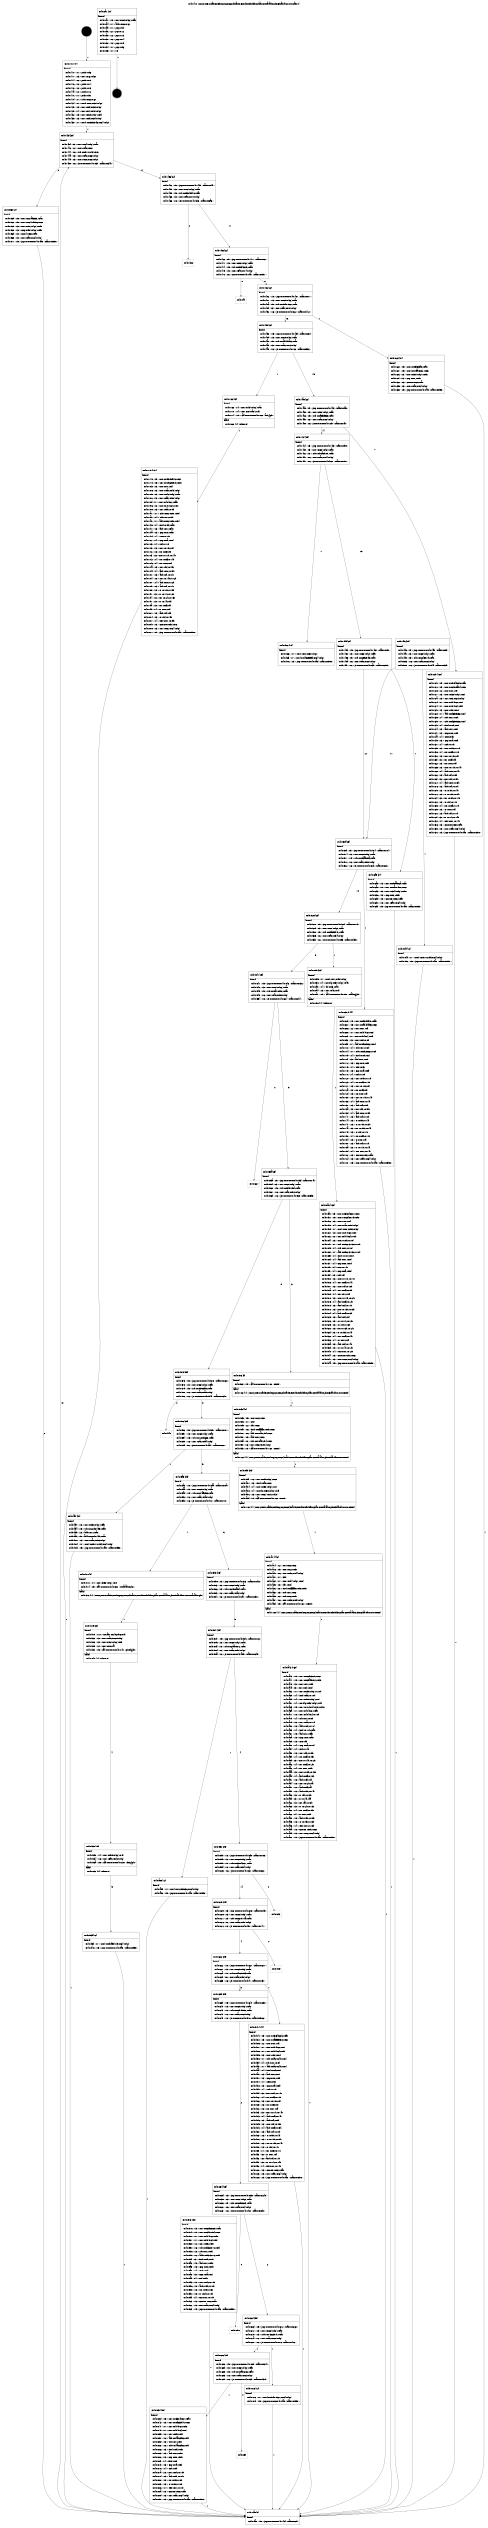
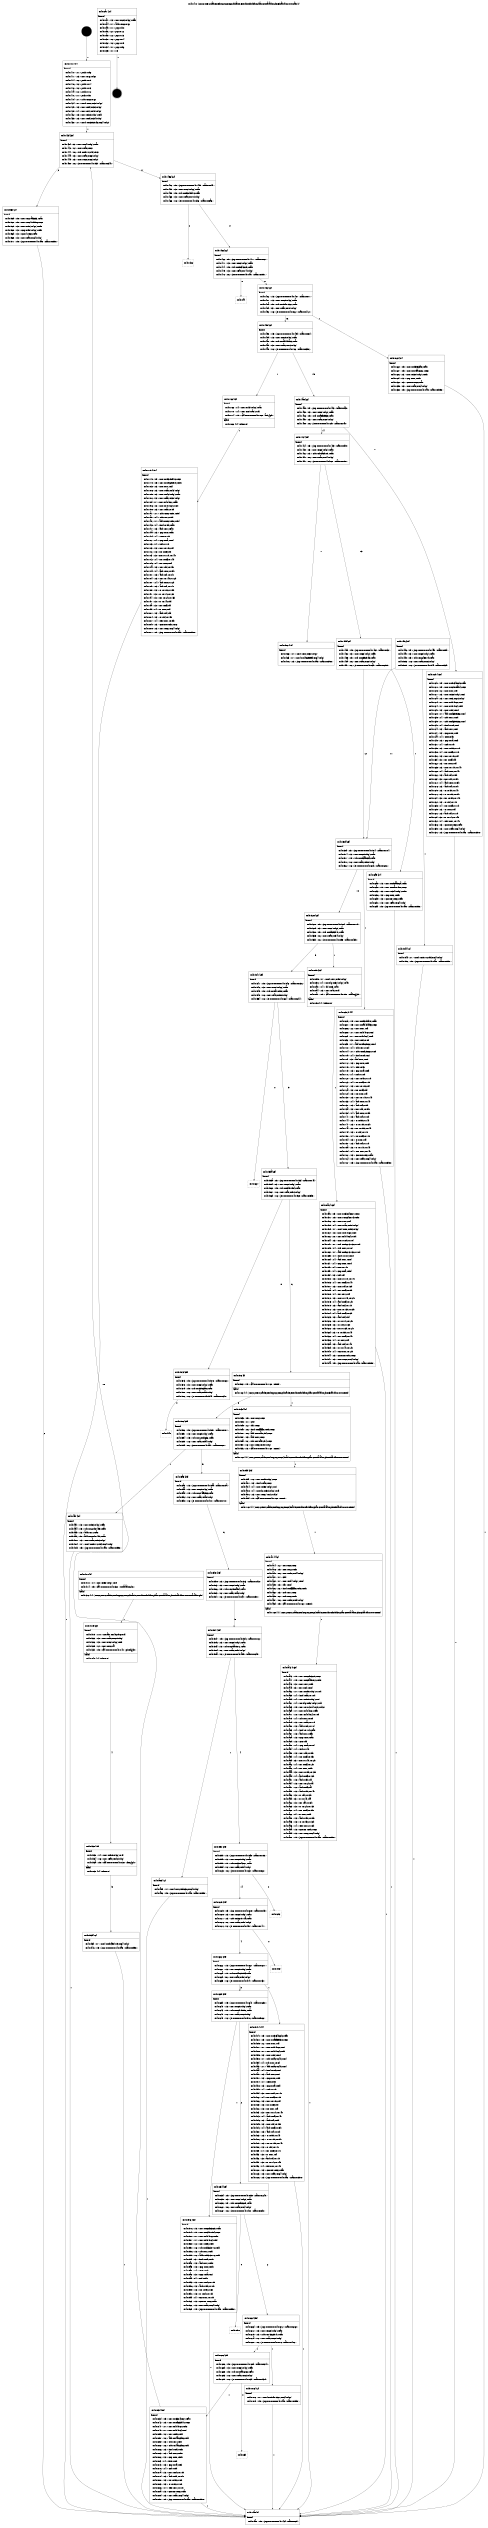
(202, 1408) -> (233, 1405)
(61, 1427) -> (95, 1345)
(171, 1537) -> none
none -> (220, 2118)
